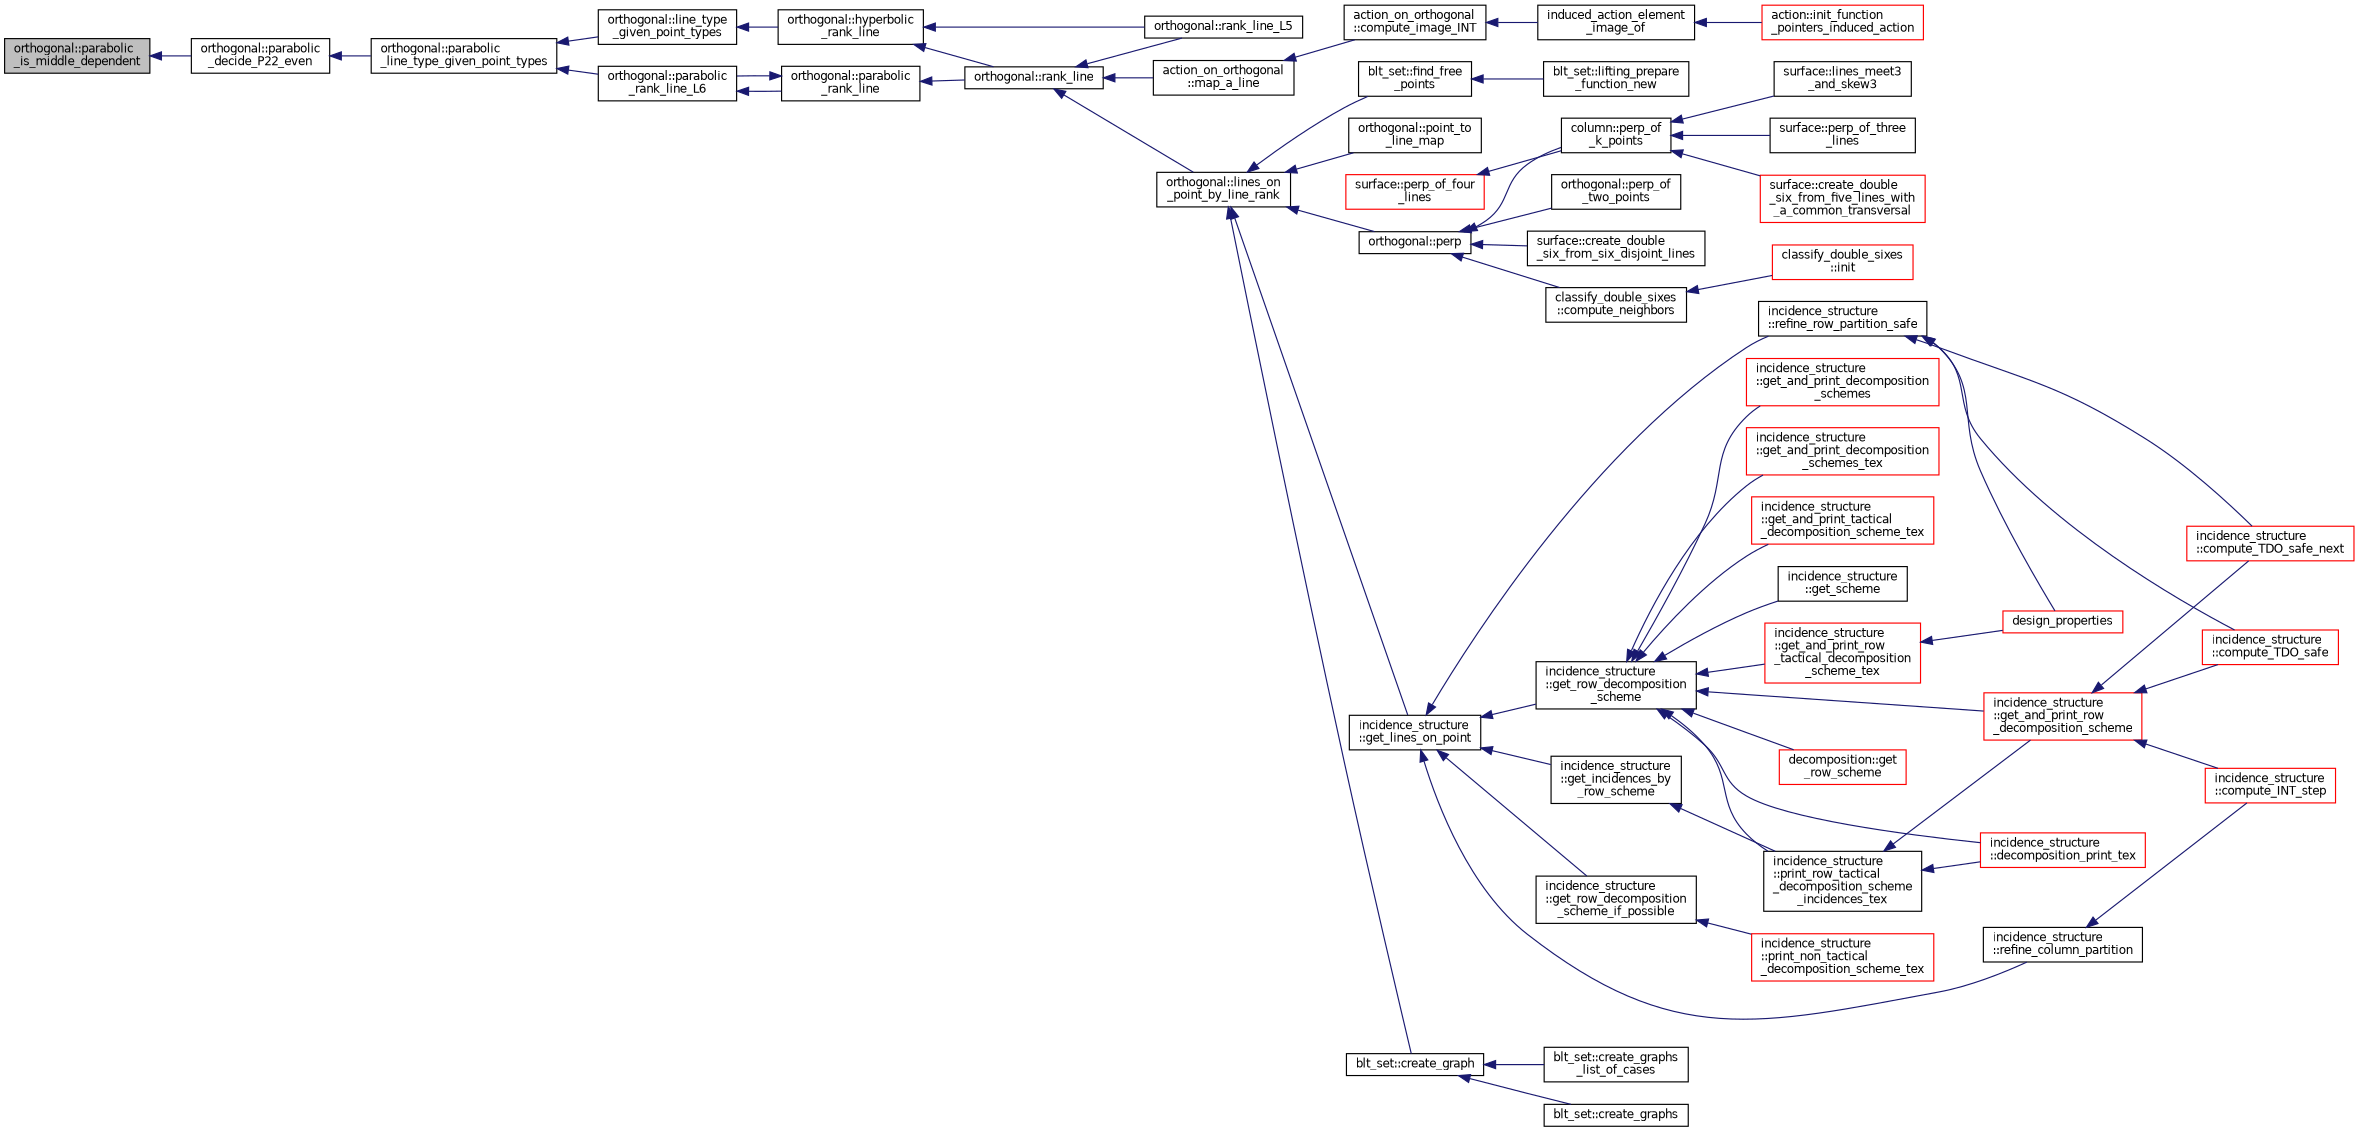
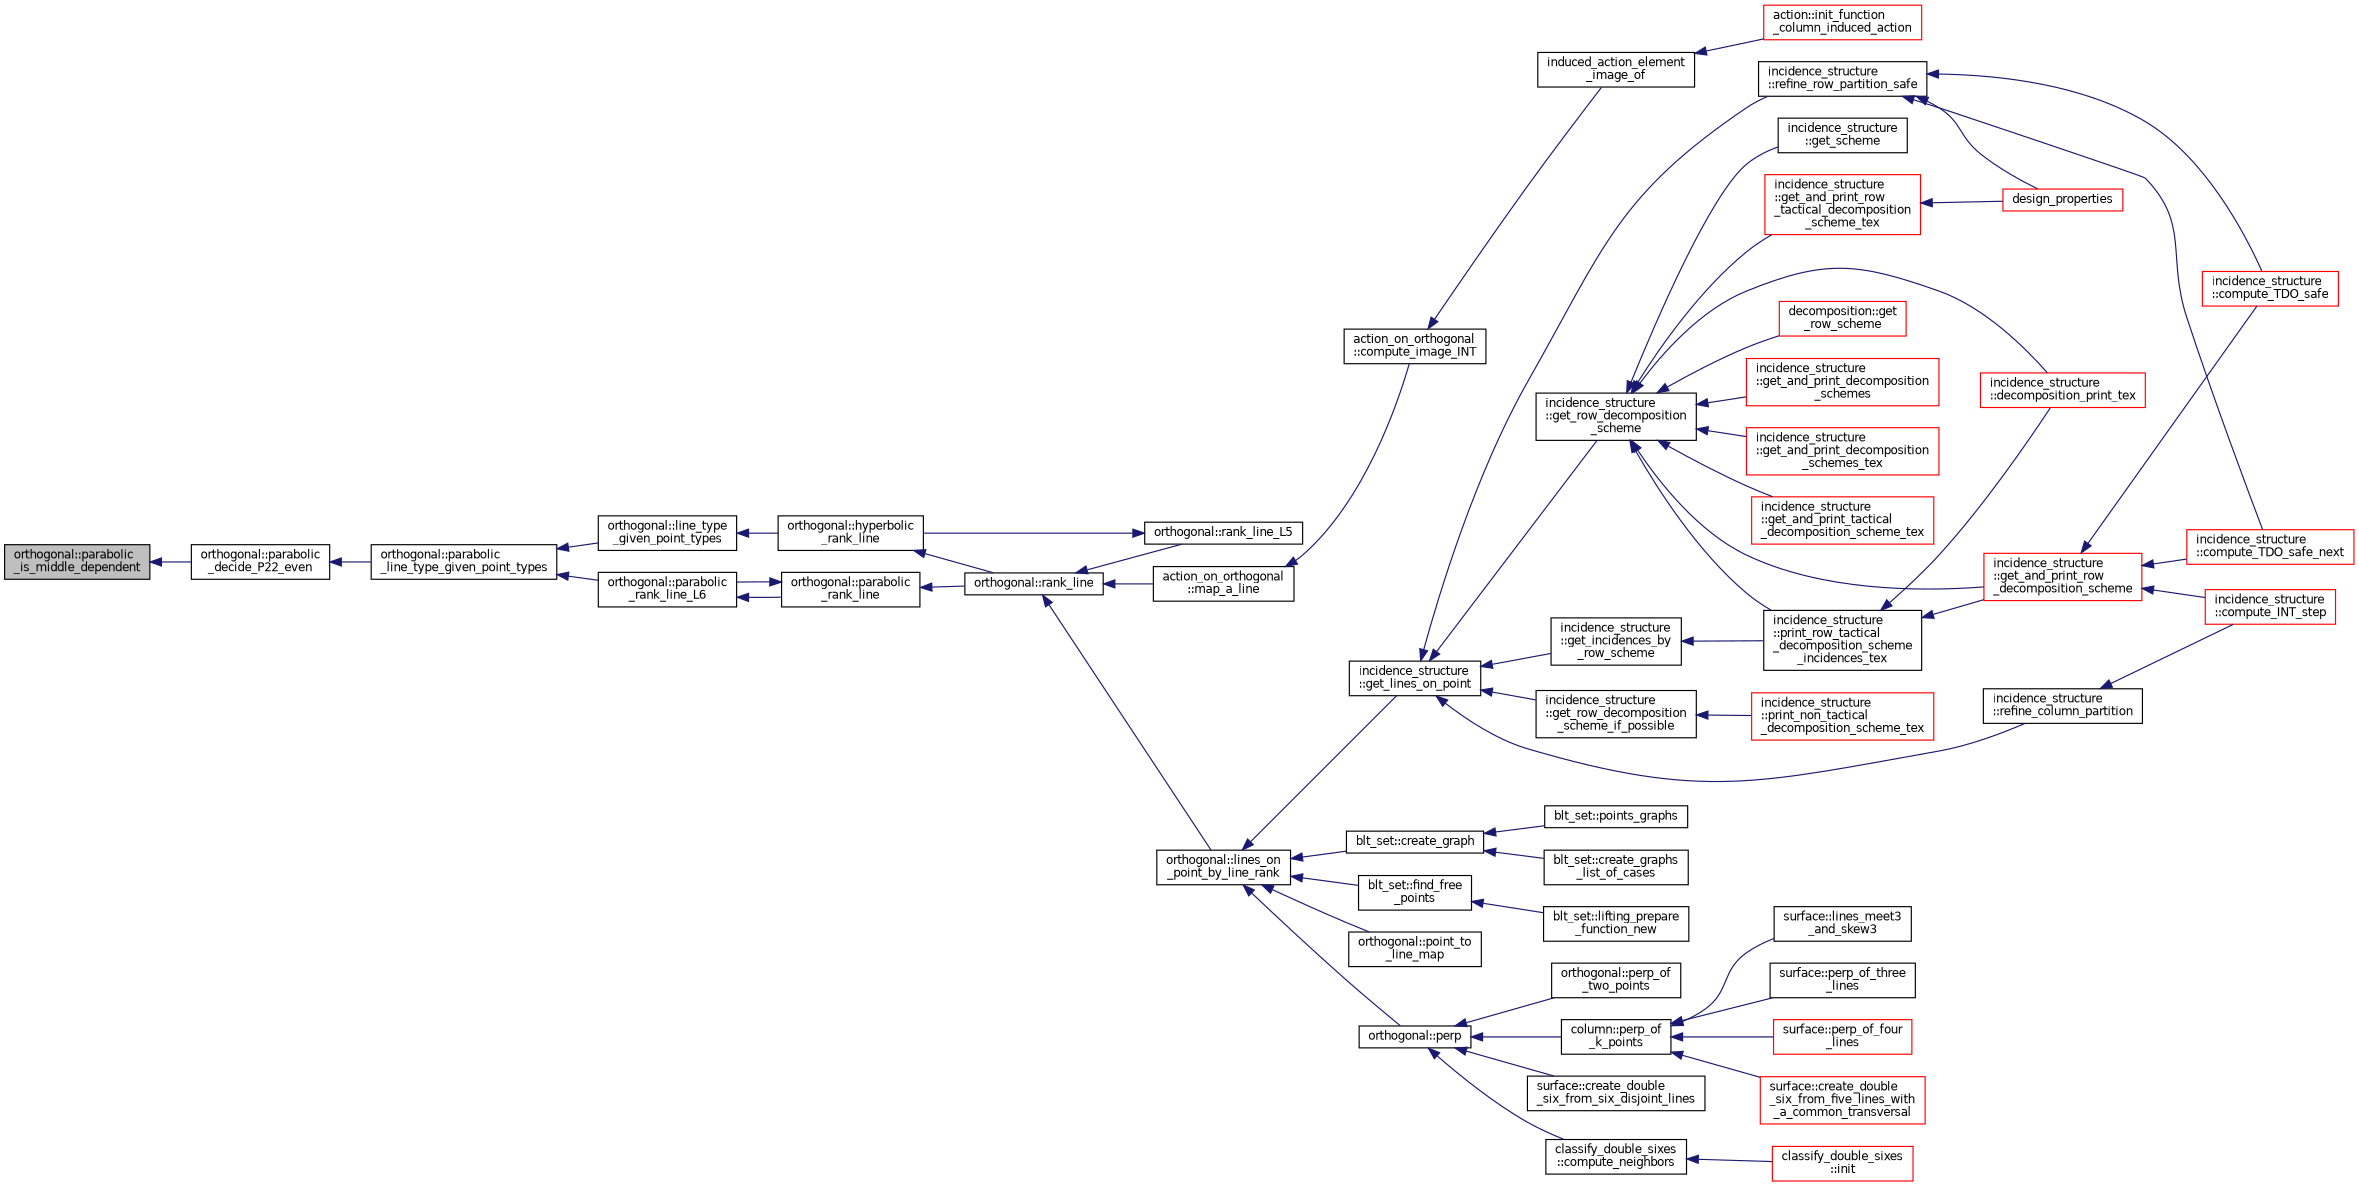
(1843, 22) -> (1843, 22)
(1040, 27) -> (1028, 533)
(1518, 163) -> (1728, 1037)
(1616, 1115) -> (1616, 817)
